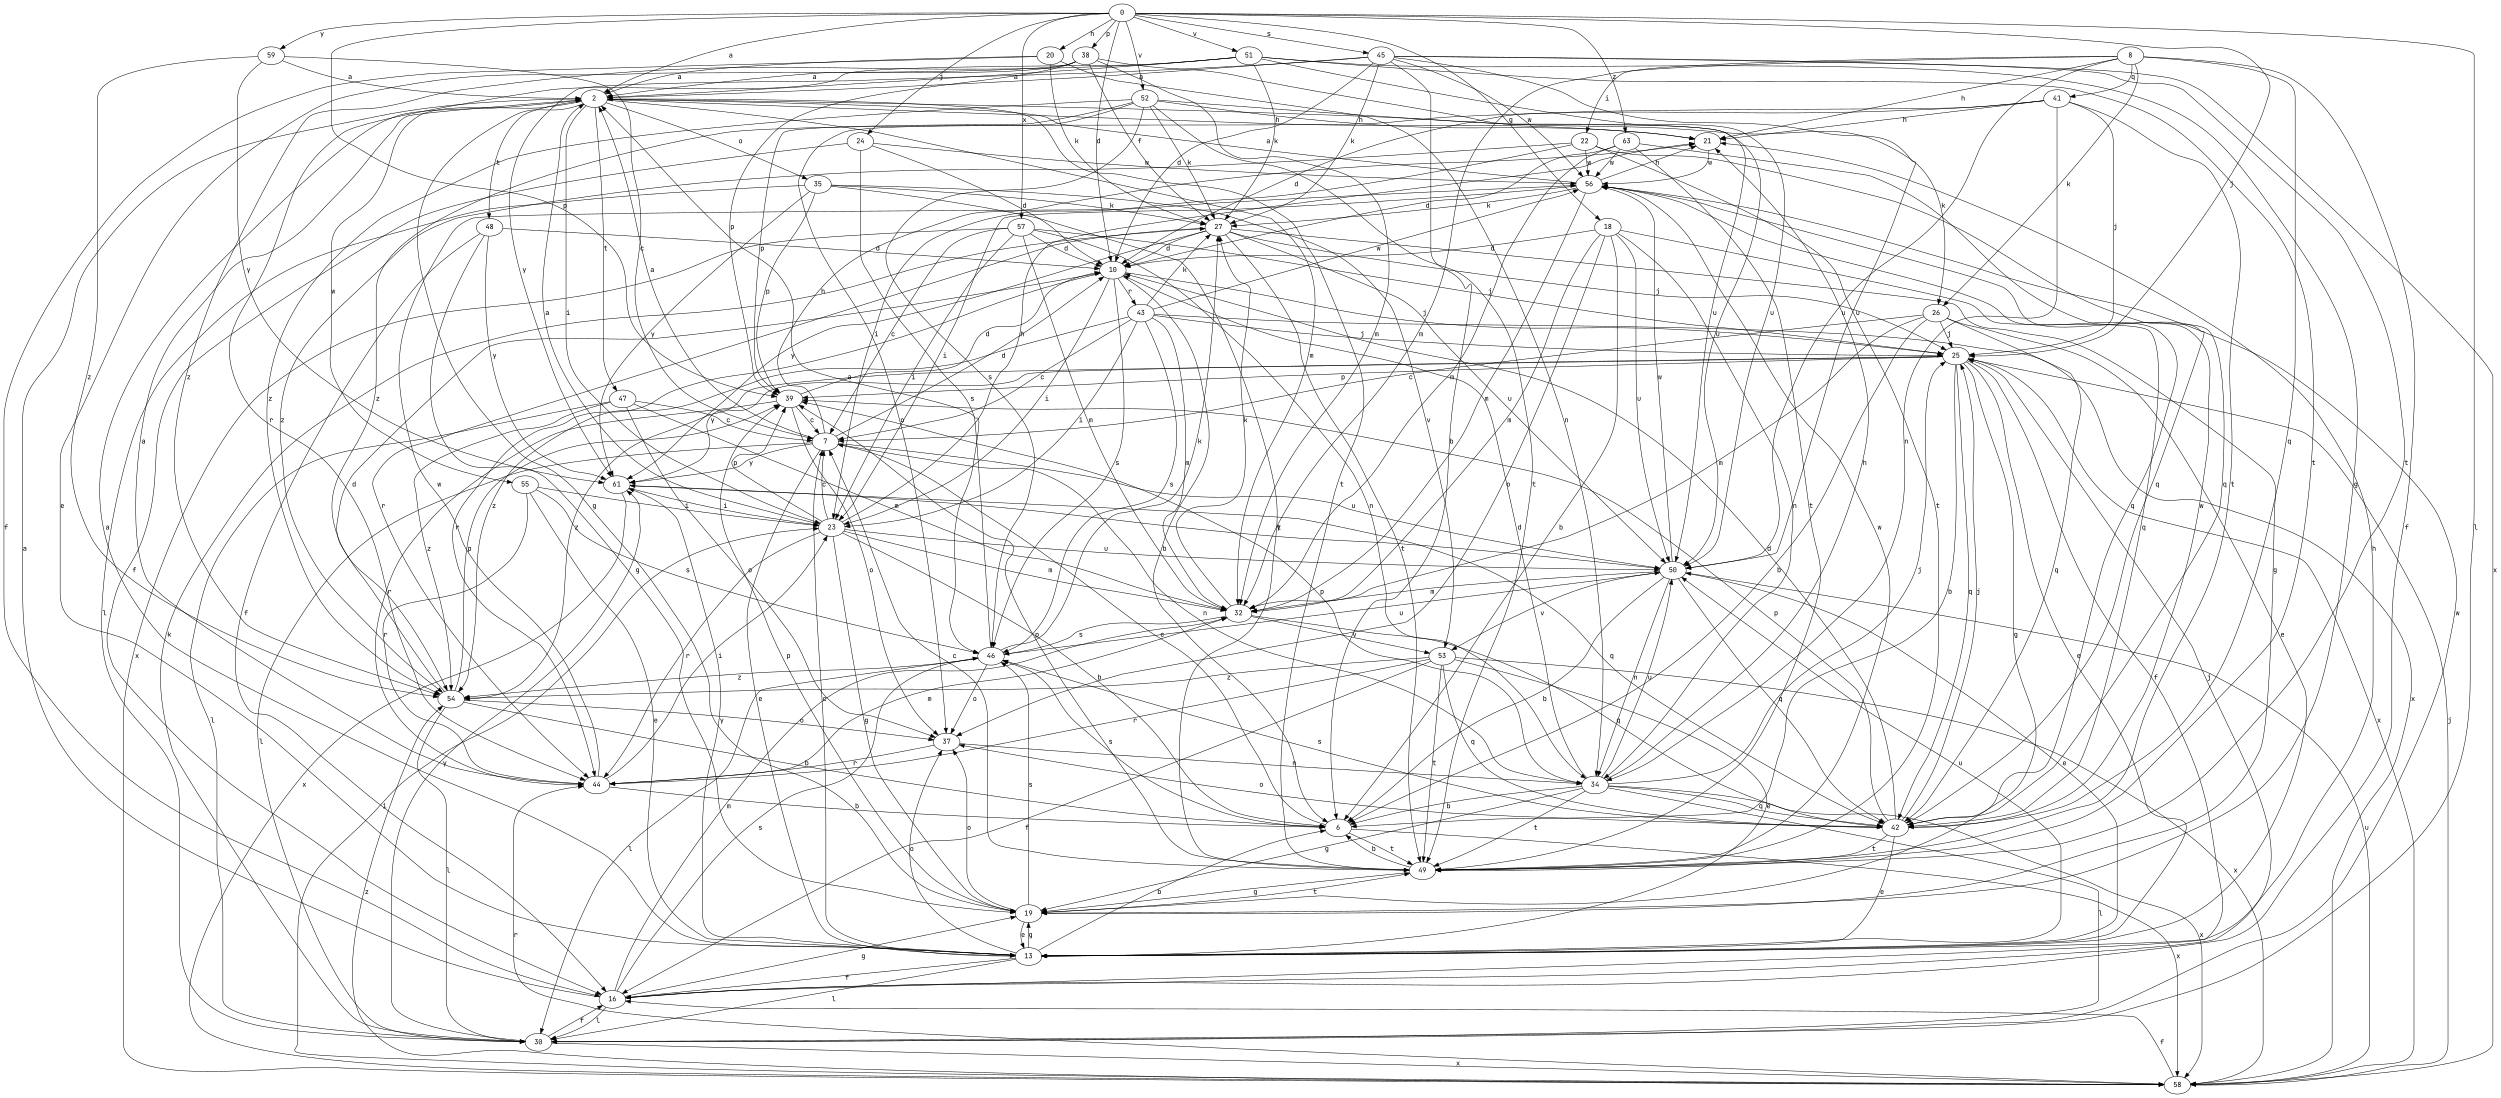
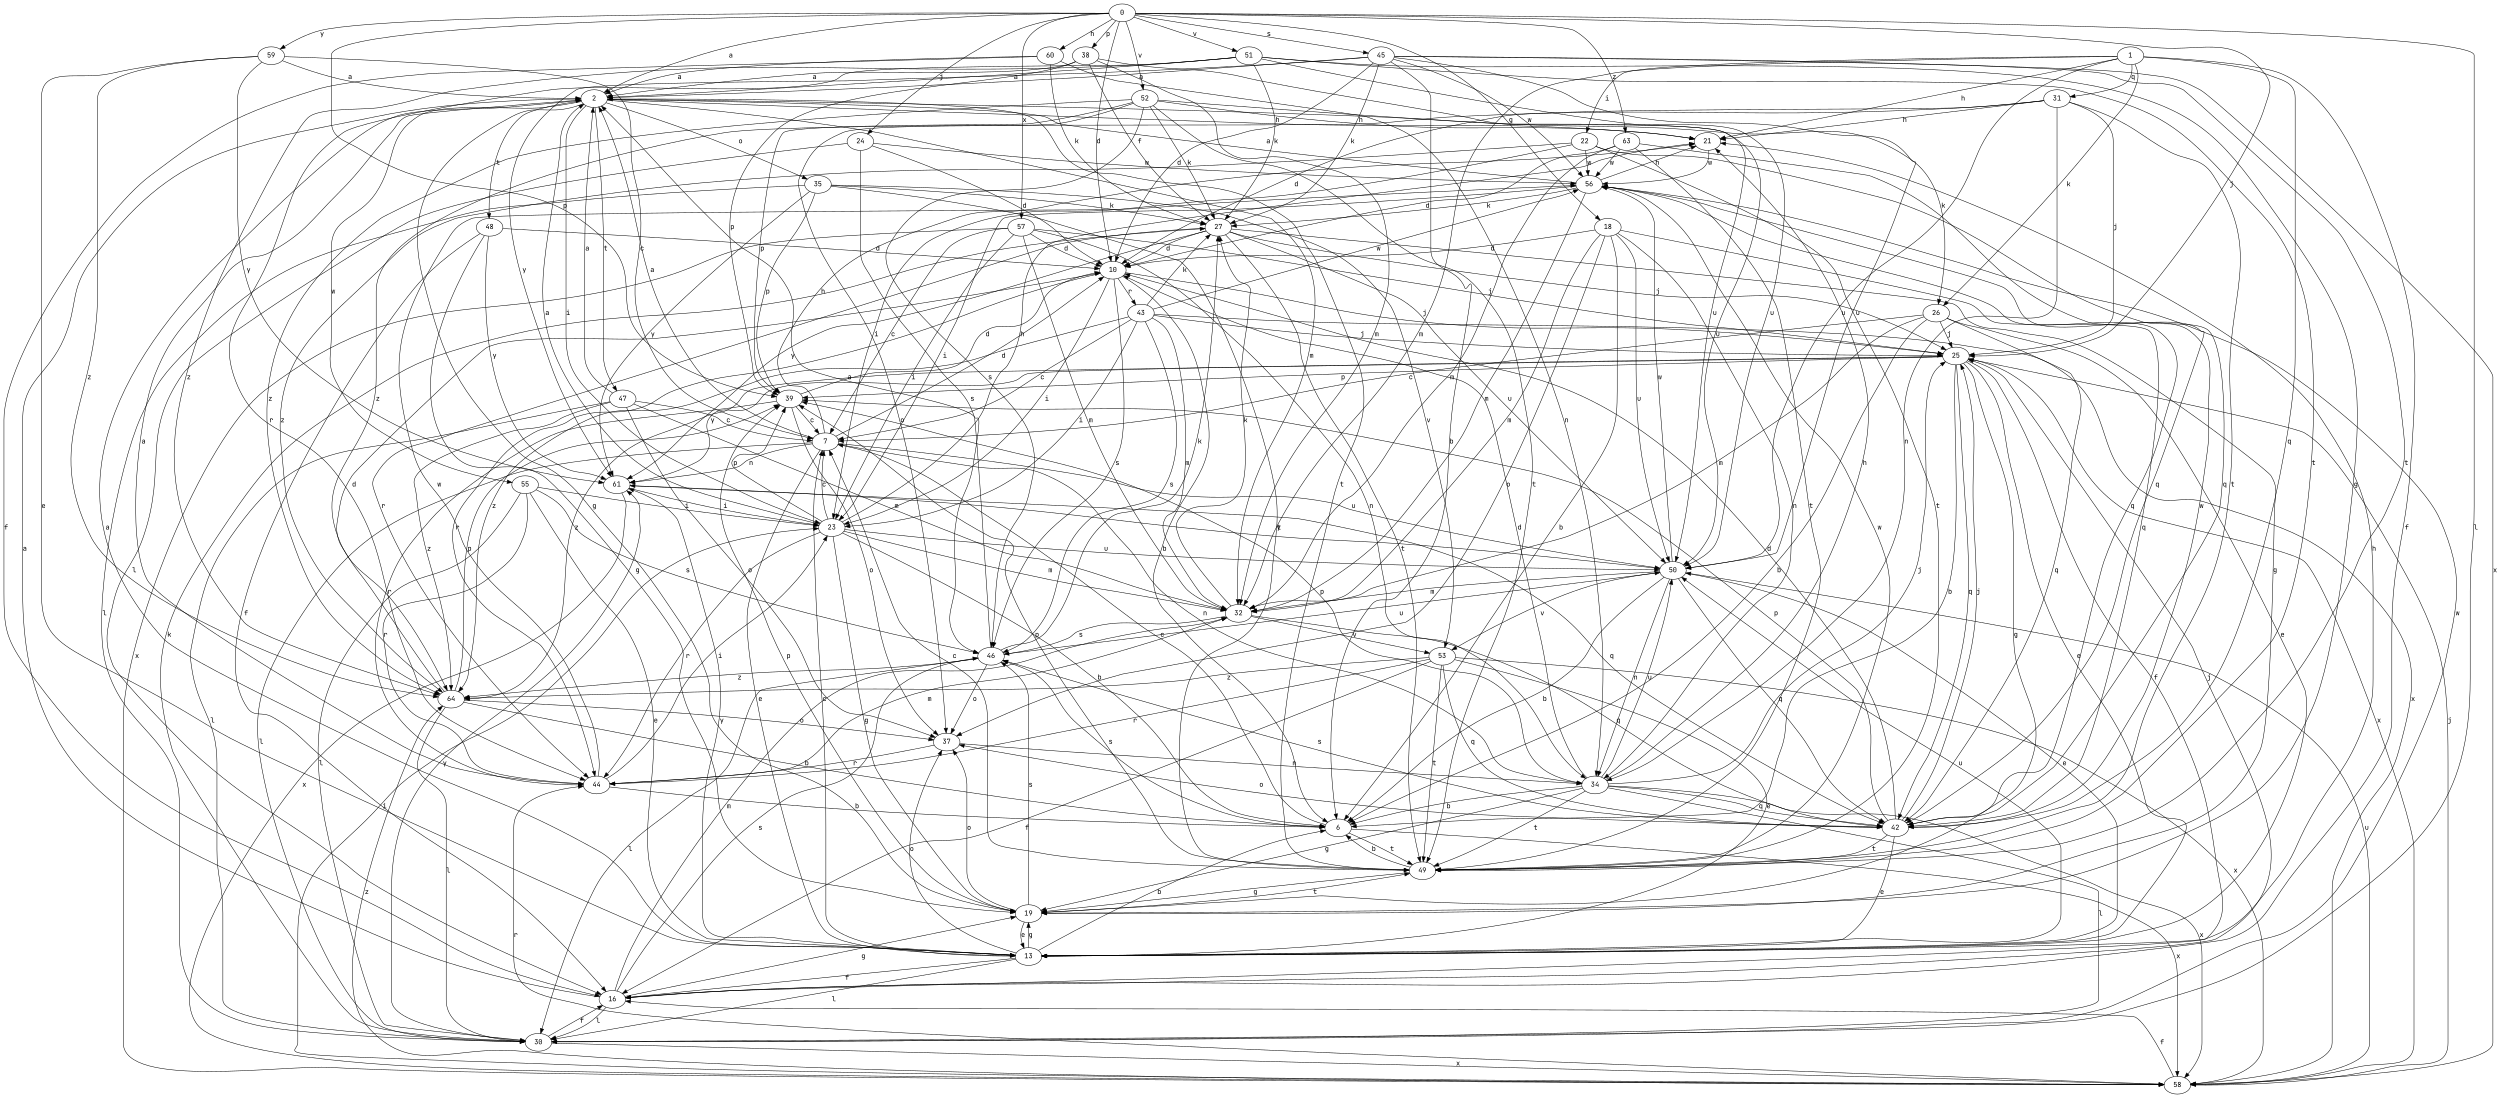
(1050, 56) -> (1050, 56)
(2130, 56) -> (2130, 56)
(2057, 99) -> (2057, 99)
none -> (585, 258)
(61, 454) -> (204, 723)
(751, 463) -> (751, 463)
(134, 570) -> (134, 570)
(451, 699) -> (451, 699)
none -> (320, 788)
